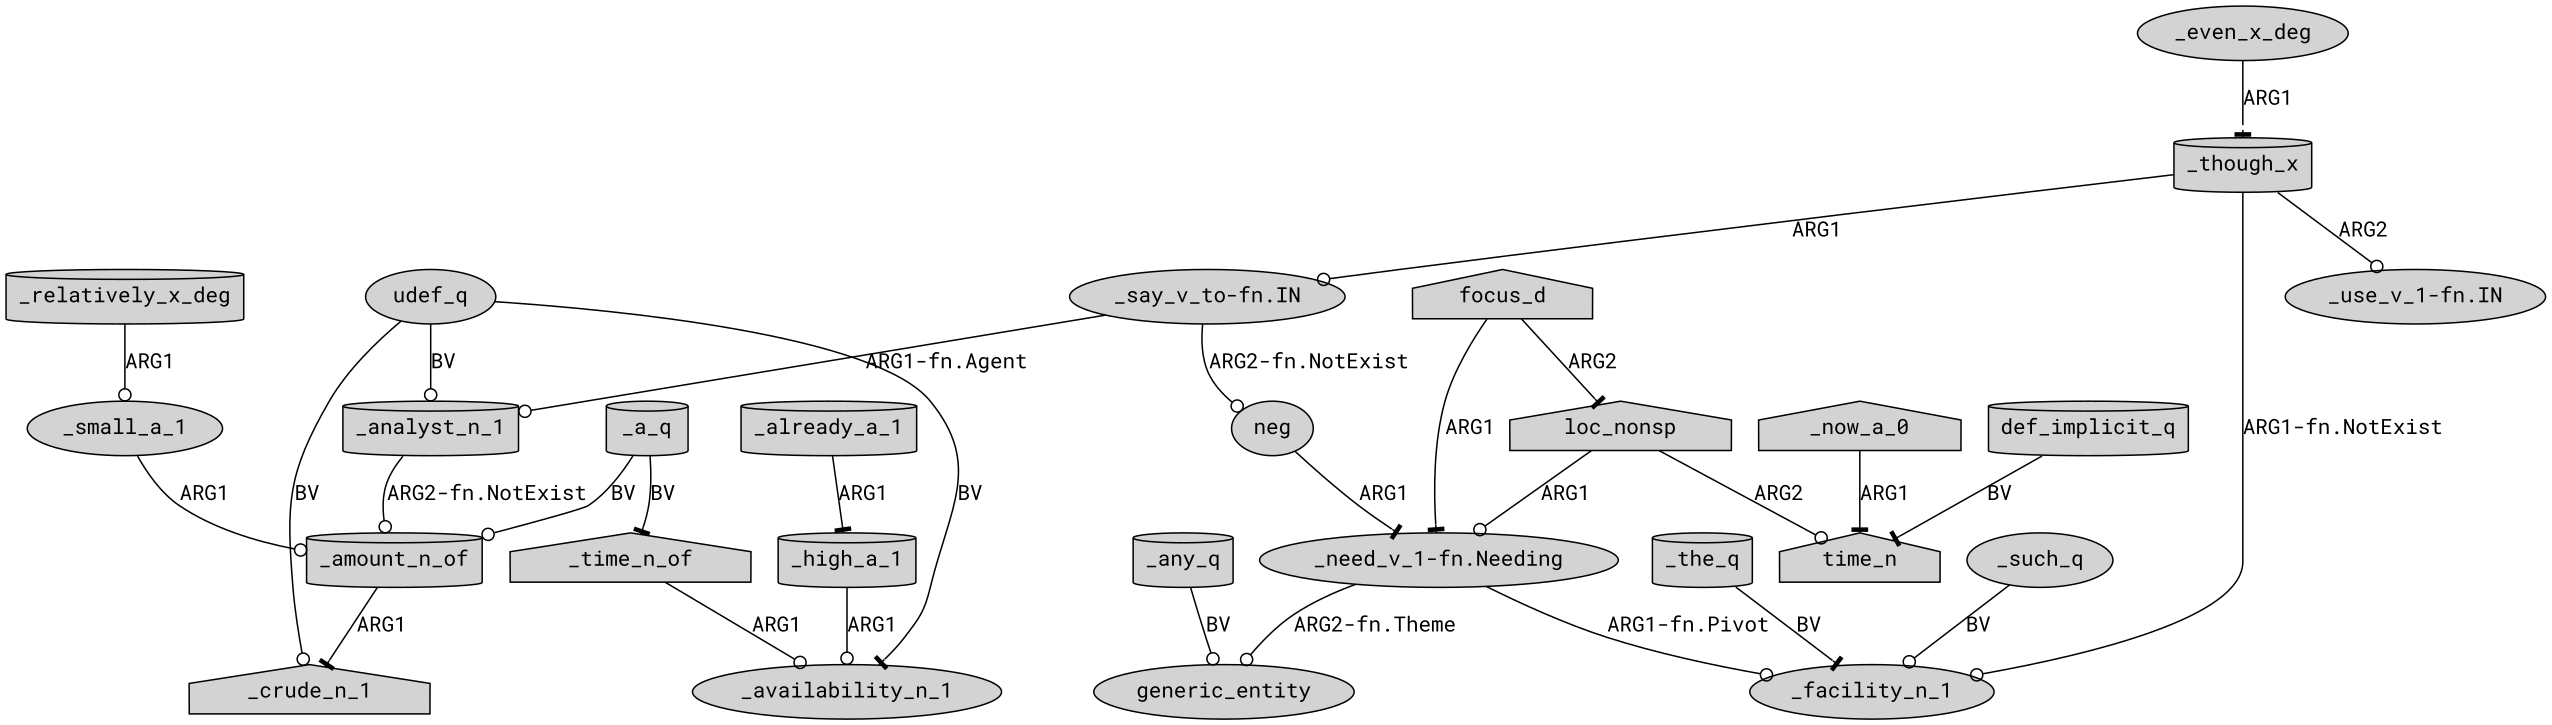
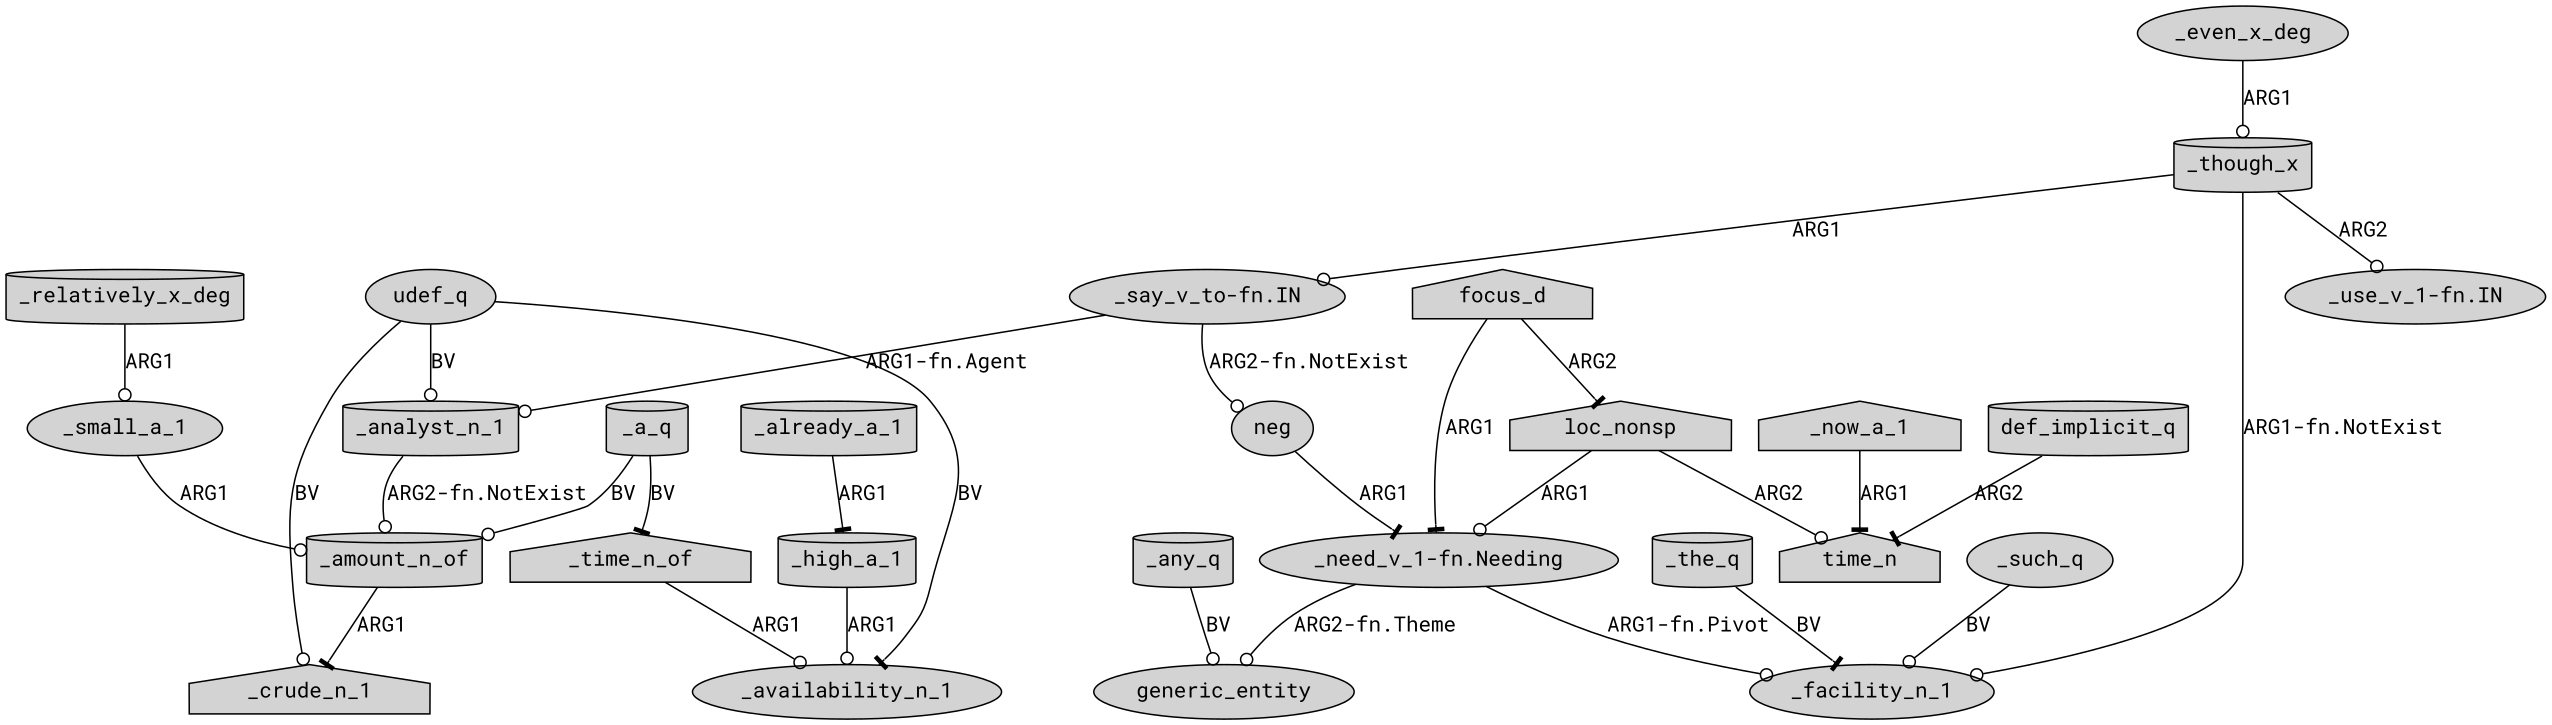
(2243, 93) -> (2243, 93)
(1860, 428) -> (1860, 428)
(2000, 494) -> (2000, 494)
